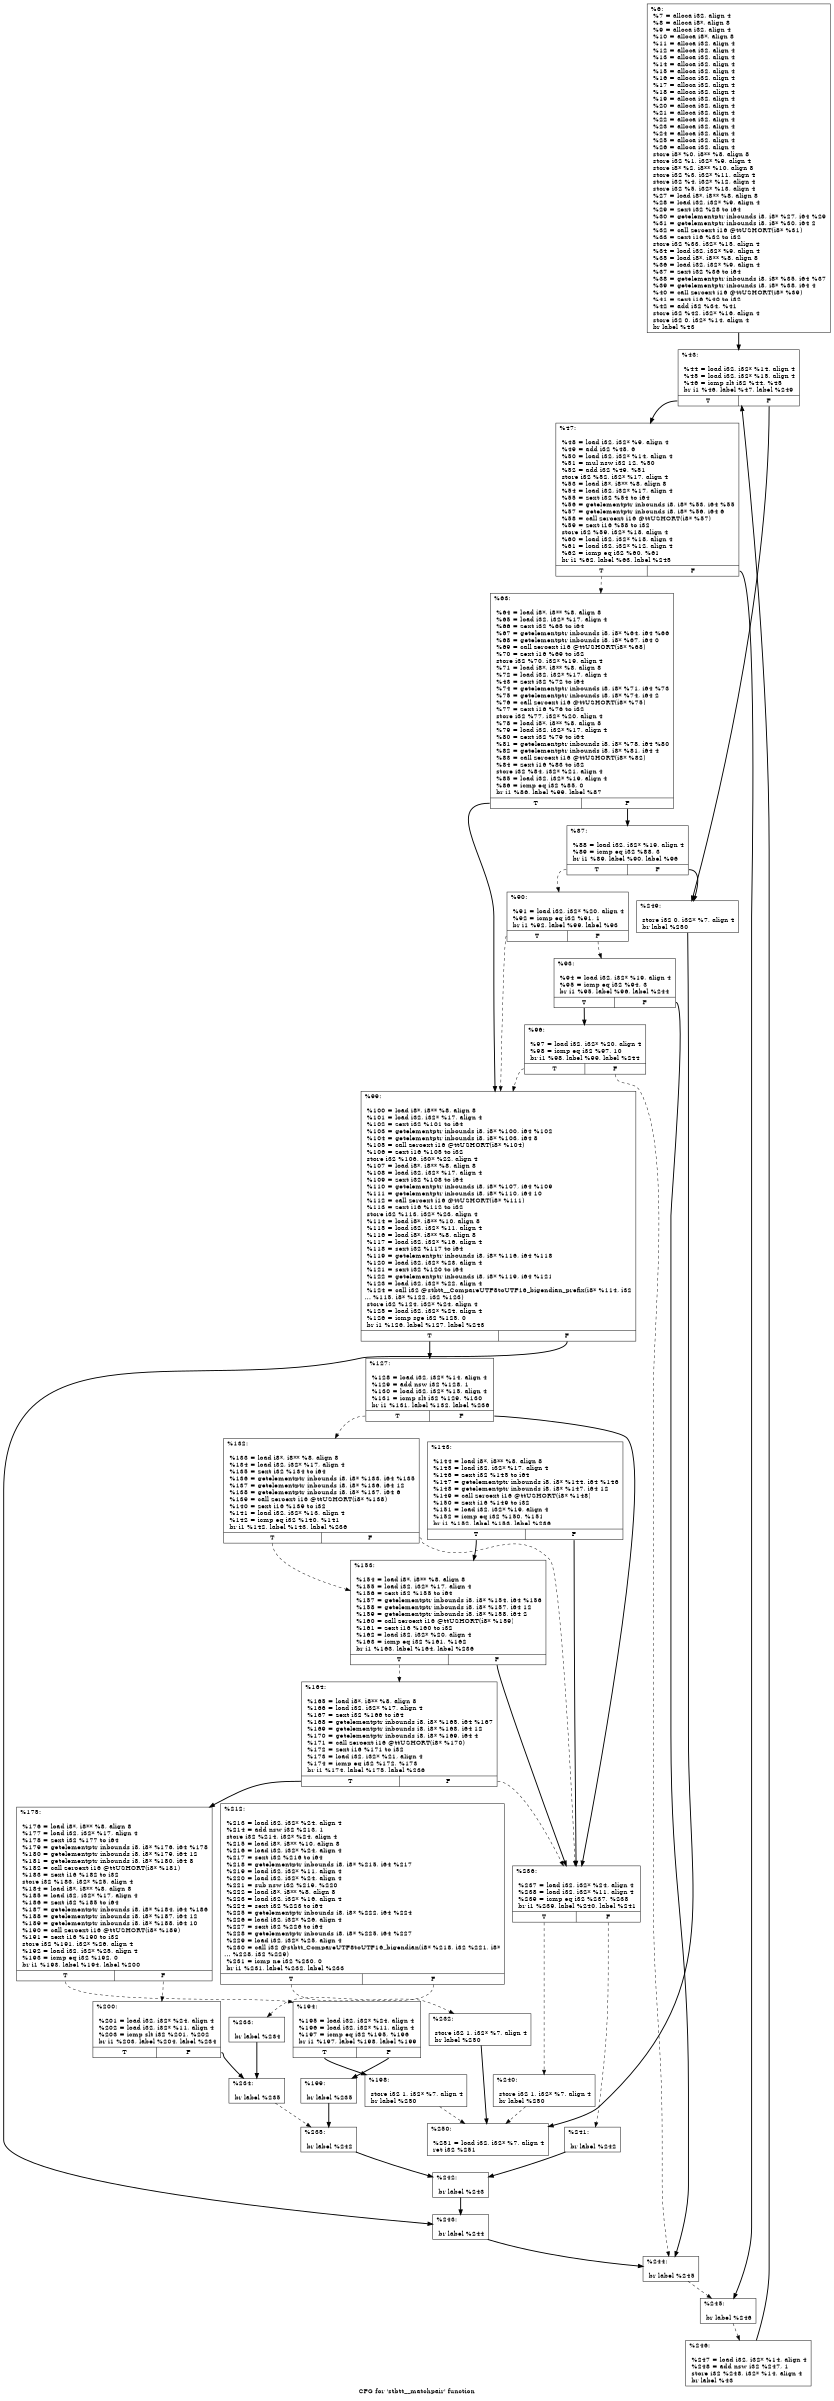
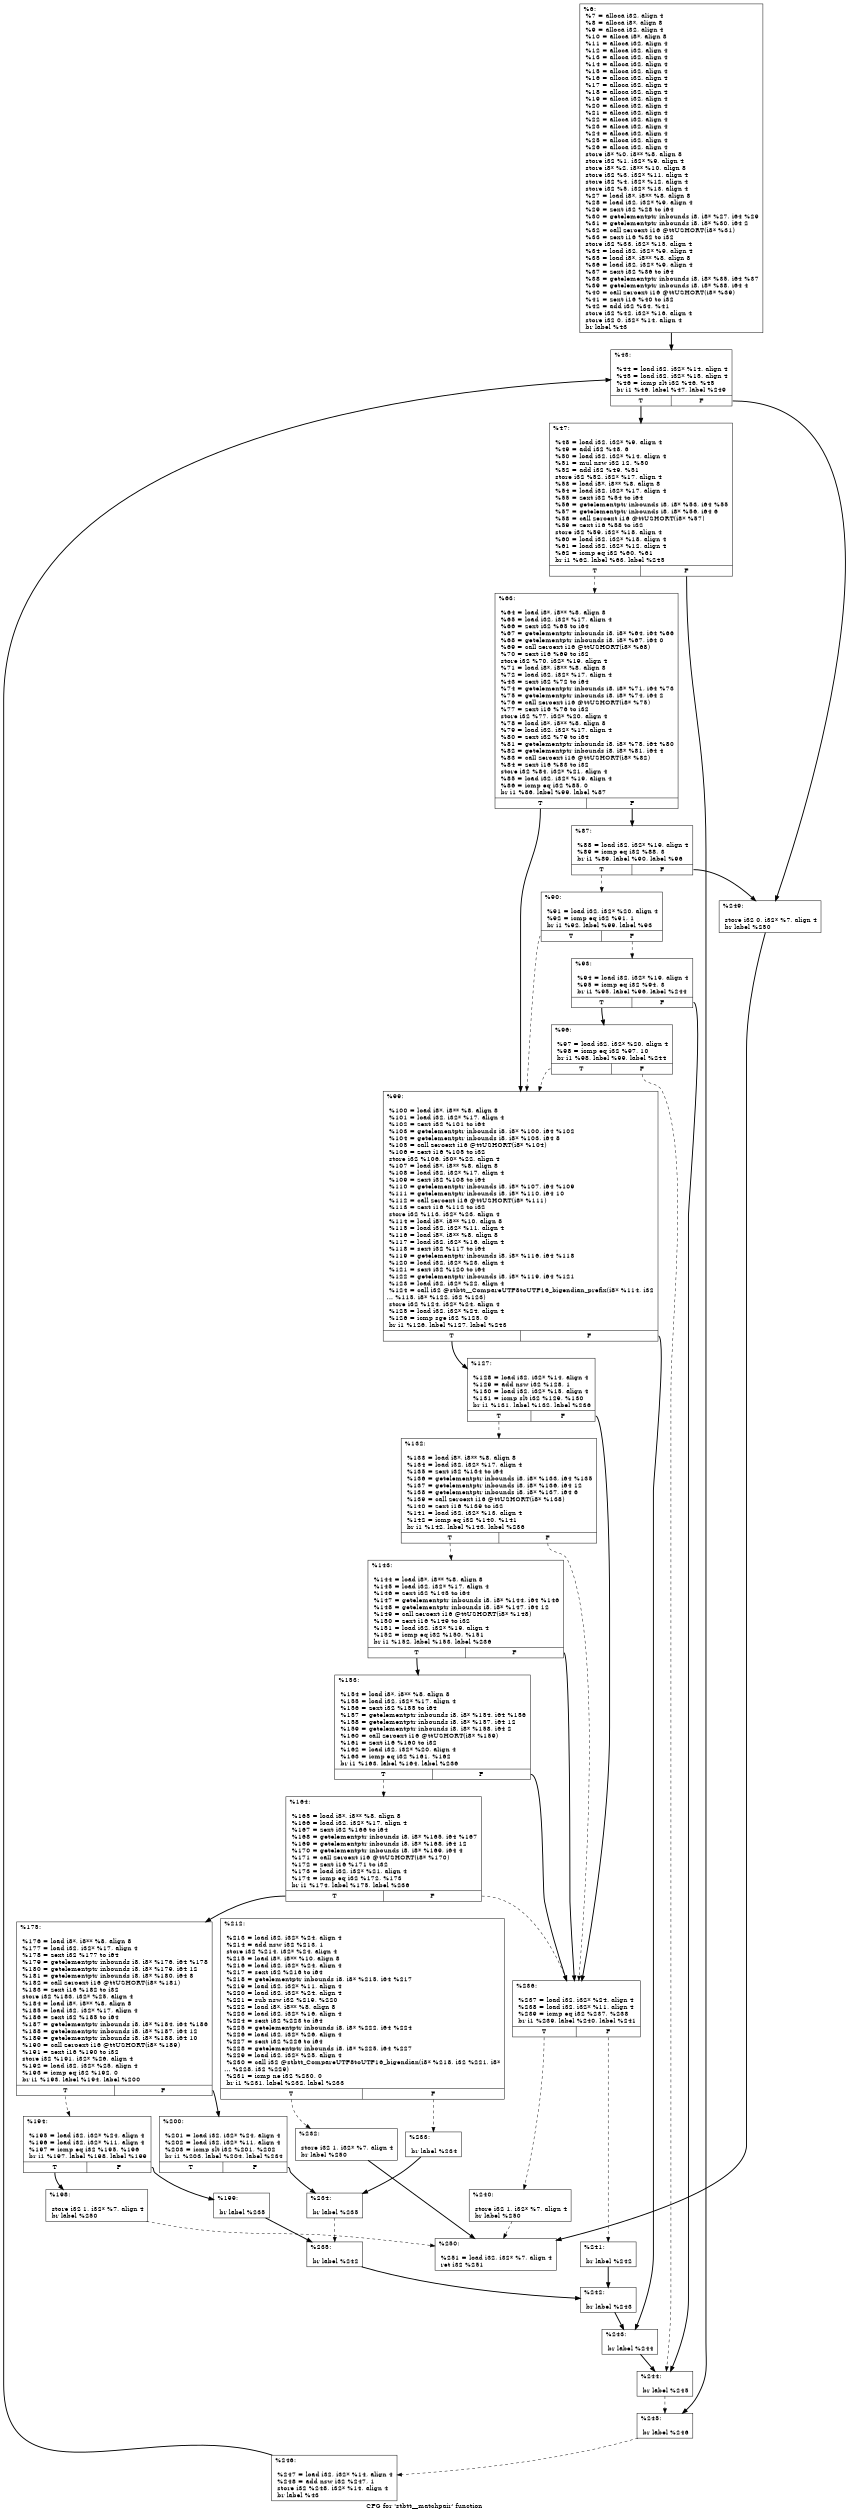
(732, 383) -> (665, 383)
(304, 1573) -> (450, 1549)
(163, 1989) -> (216, 2101)
